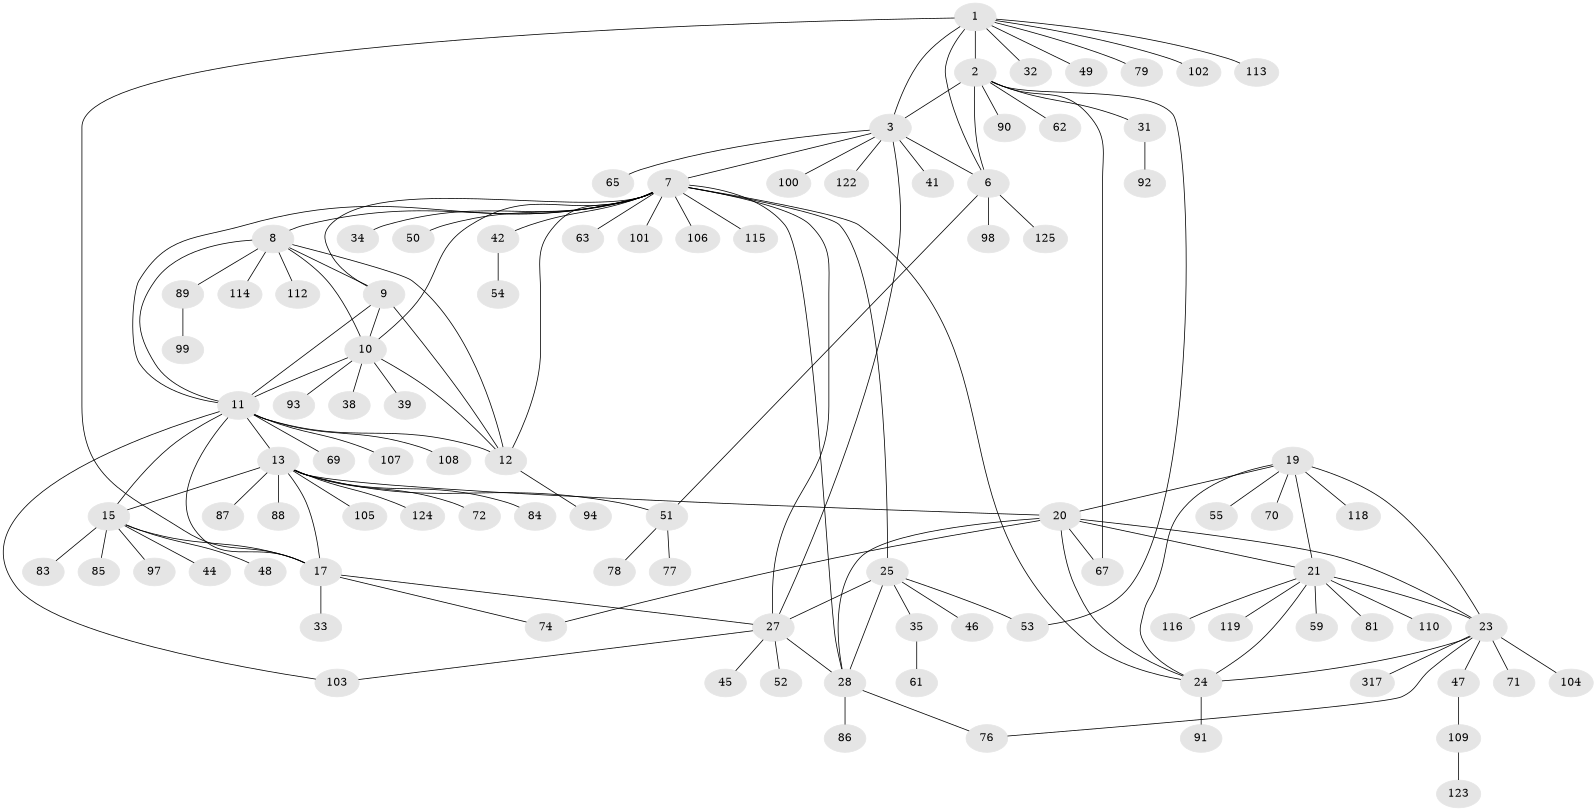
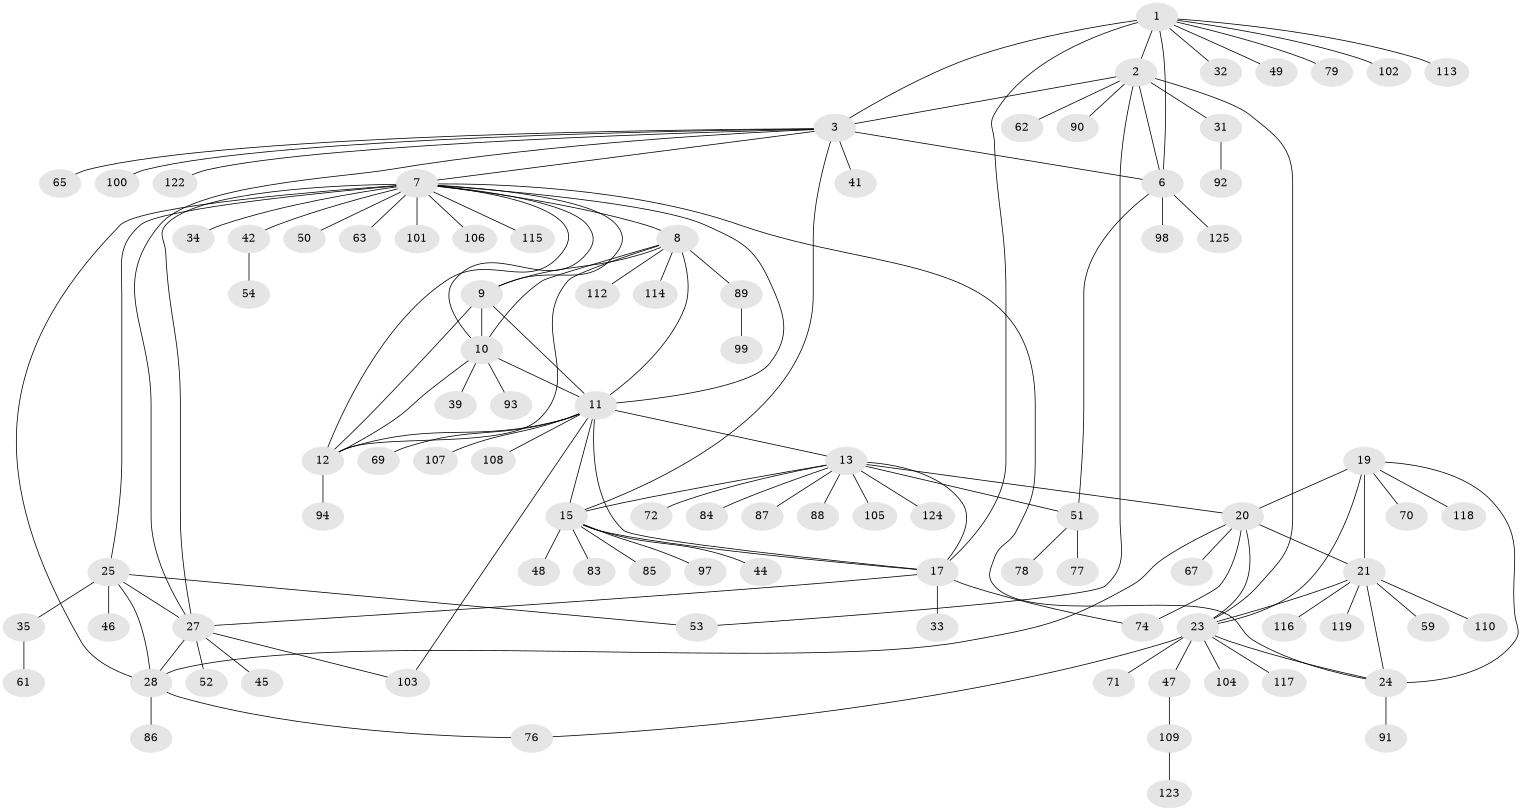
(1103, 282) -> (1293, 324)
none -> (785, 378)
(349, 405) -> none
(1217, 516) -> none
(1098, 623) -> none
(1372, 627) -> none
(1372, 683) -> (1284, 683)
